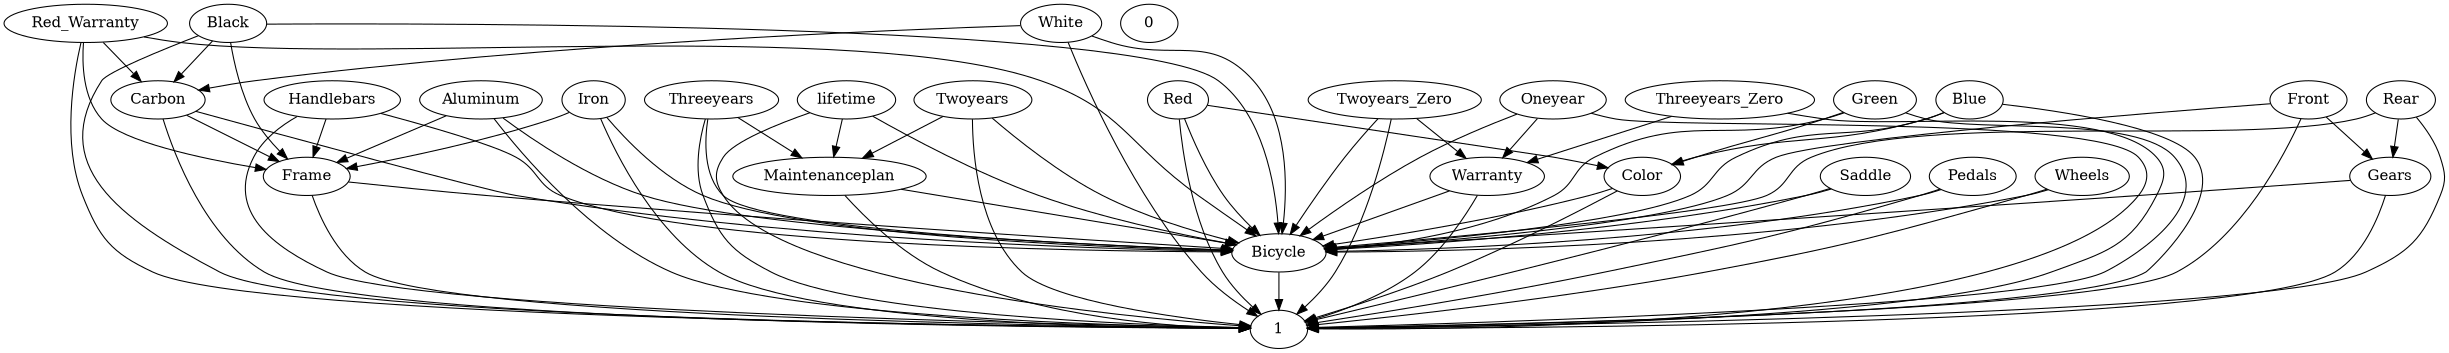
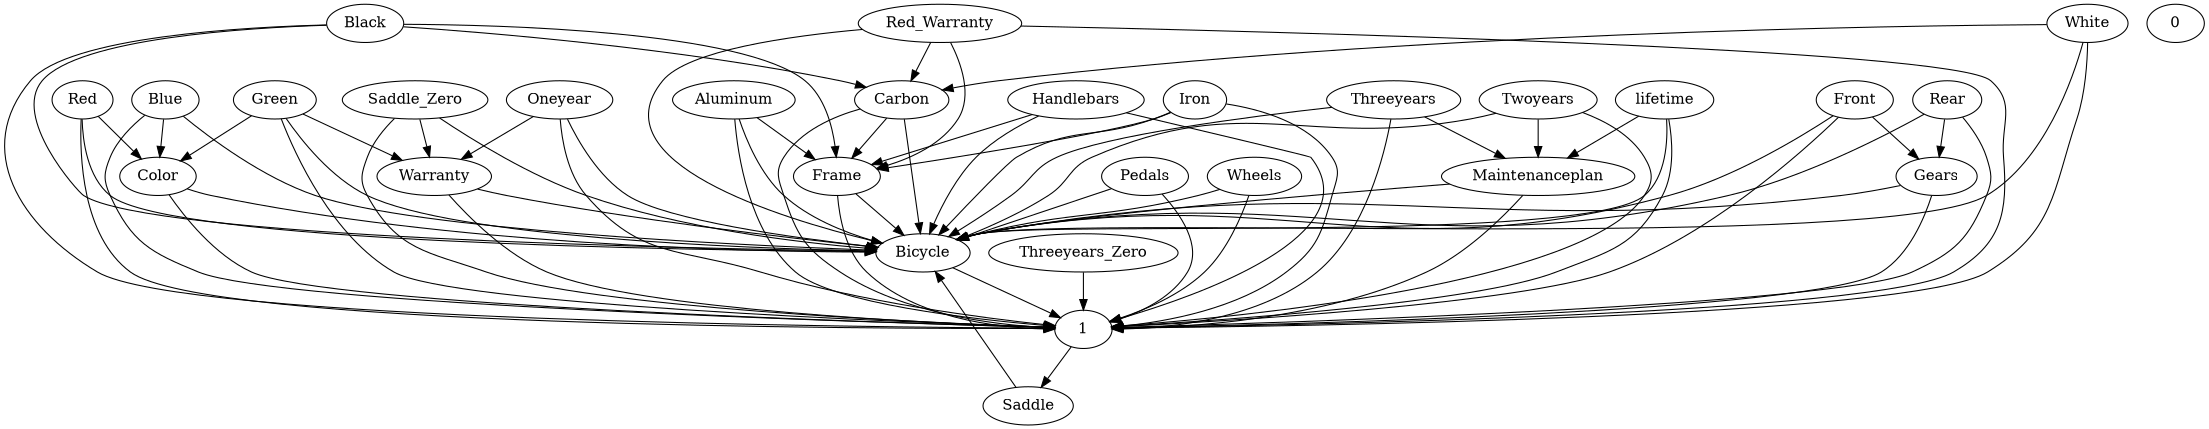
(1395, 100) -> (415, 100)
(1605, 138) -> (348, 135)
(1574, 257) -> (1059, 363)
